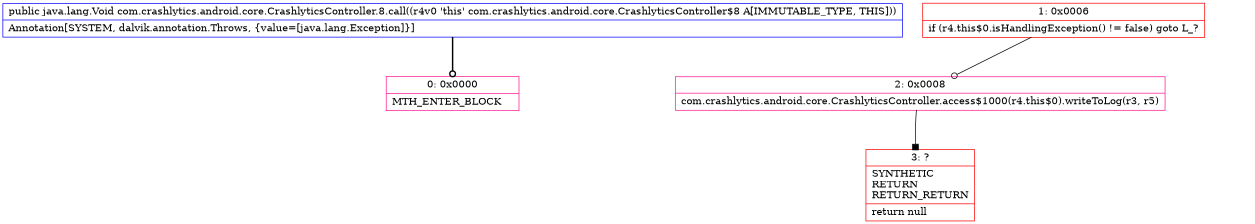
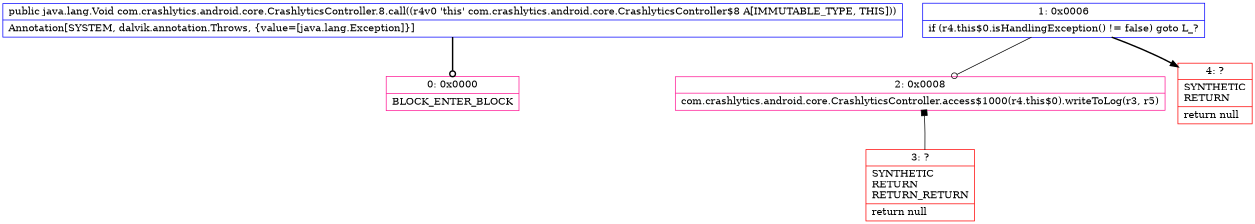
(1064, 20) -> (1064, 20)
none -> (1215, 94)
(447, 102) -> (453, 102)
(916, 126) -> (925, 134)
